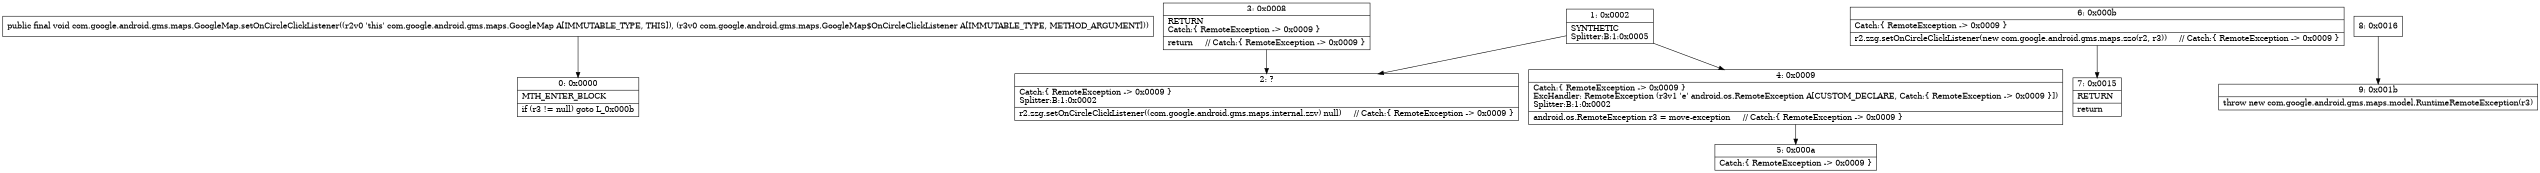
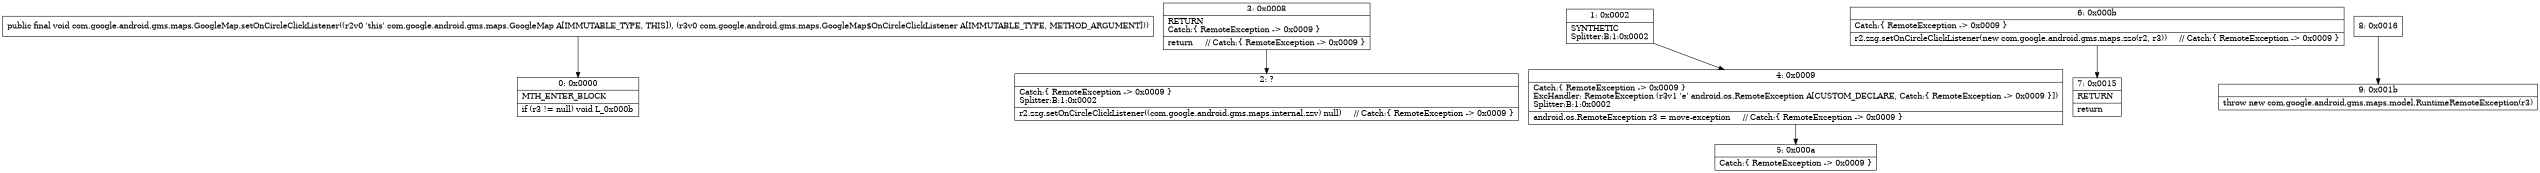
(1610, 37) -> (1610, 37)
(1475, 54) -> none
(578, 110) -> (578, 110)
